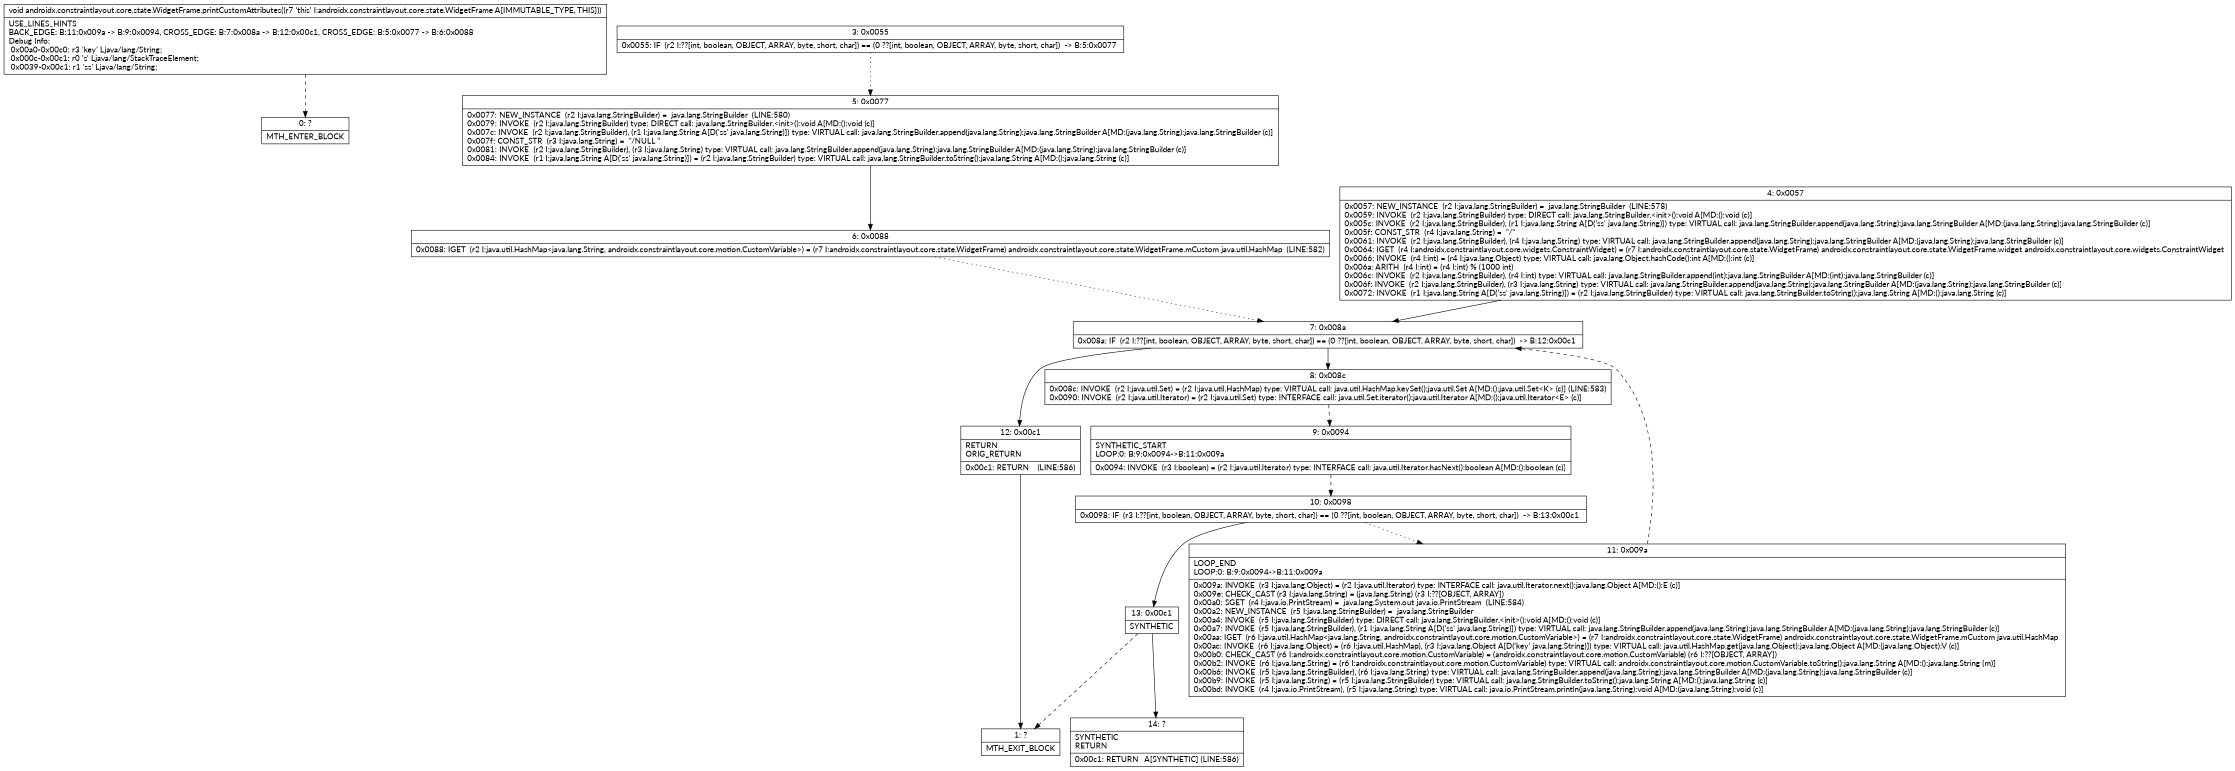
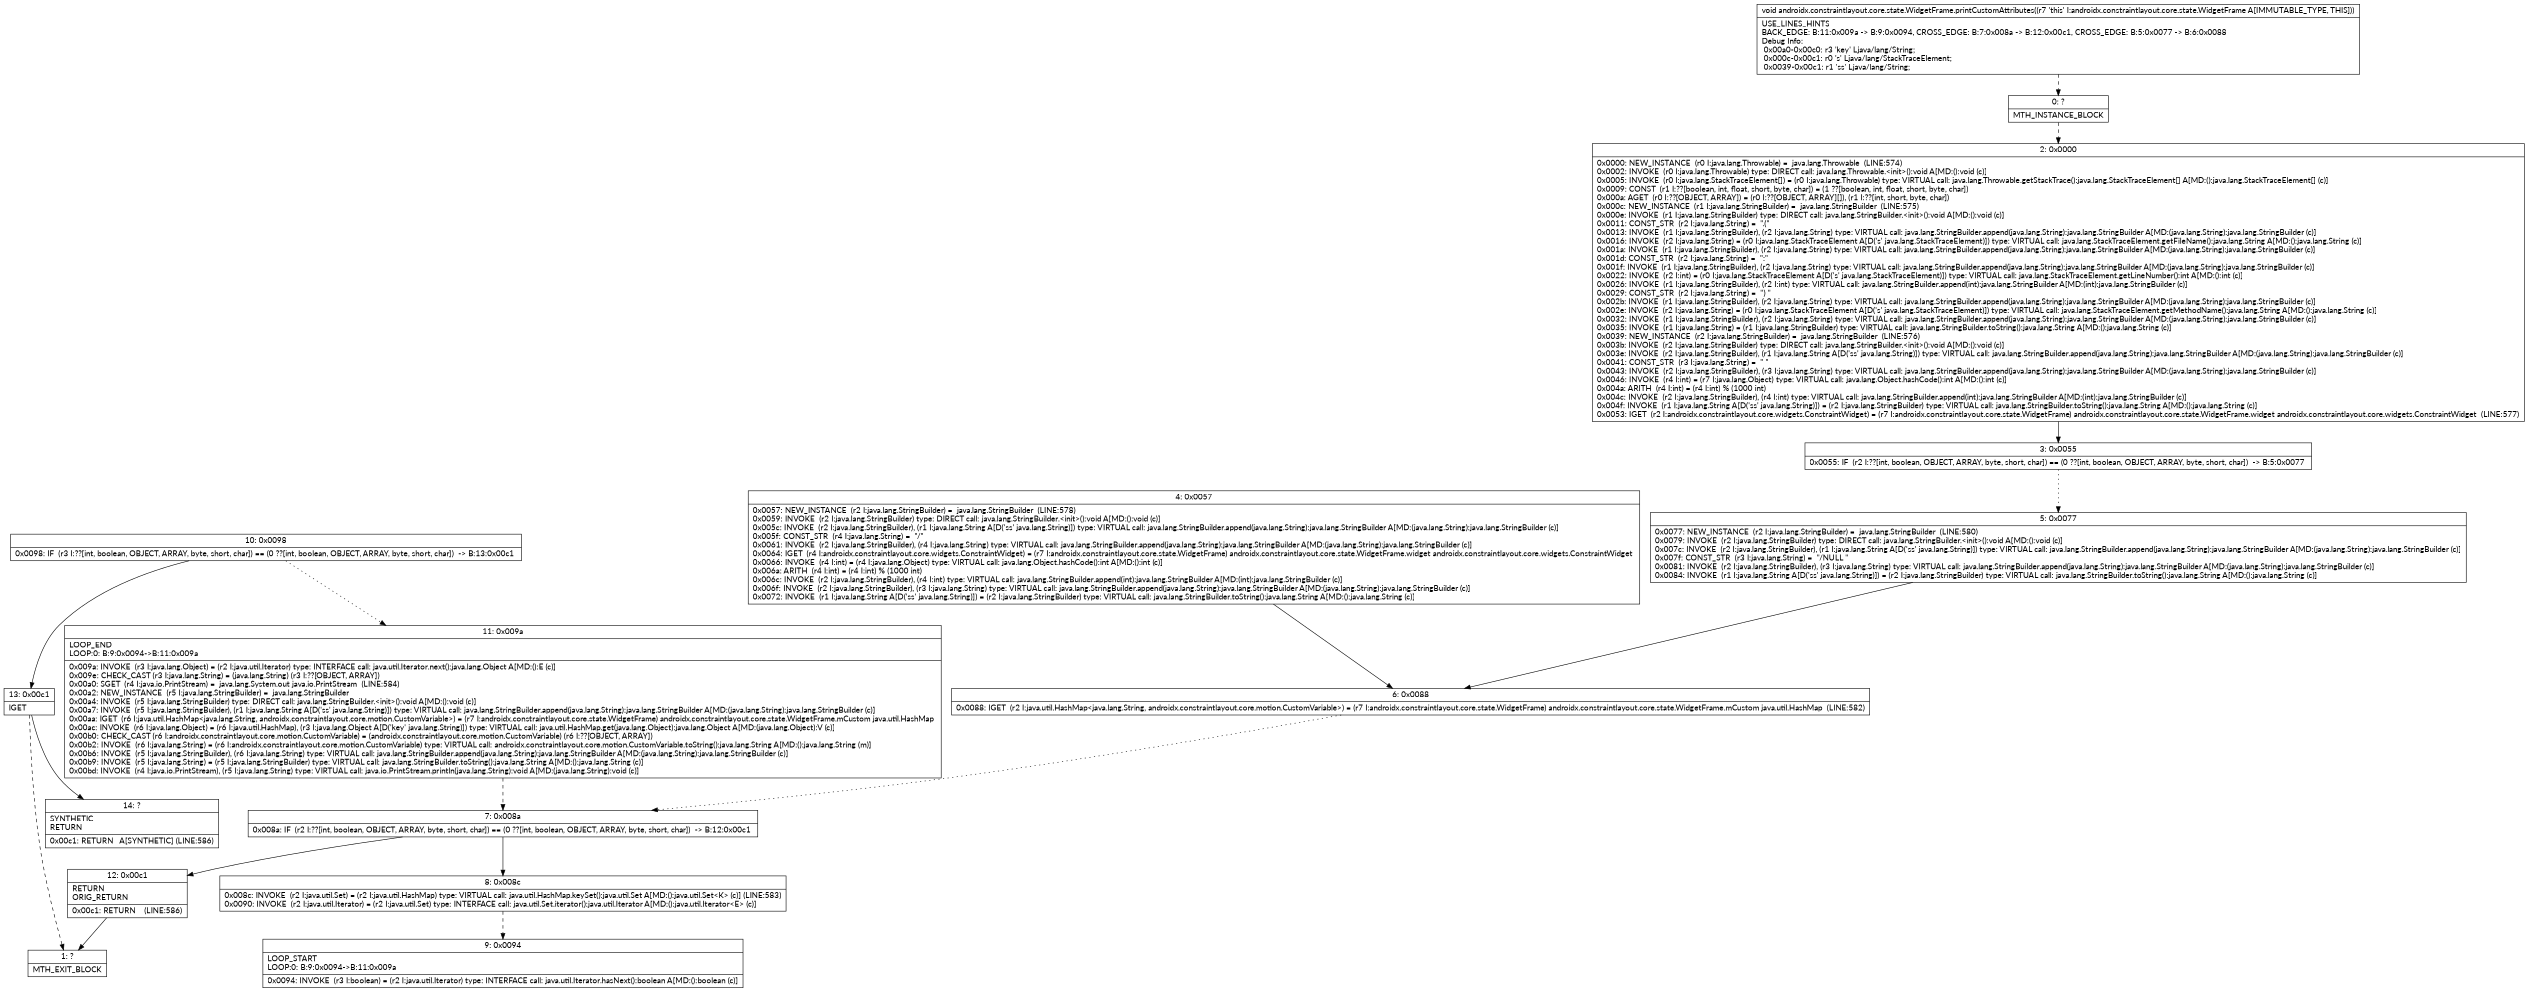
(305, 137) -> (2058, 115)
none -> (2058, 283)
(1450, 310) -> (1331, 645)
(1131, 446) -> (292, 959)
(1331, 482) -> none
(1152, 627) -> (18, 708)
